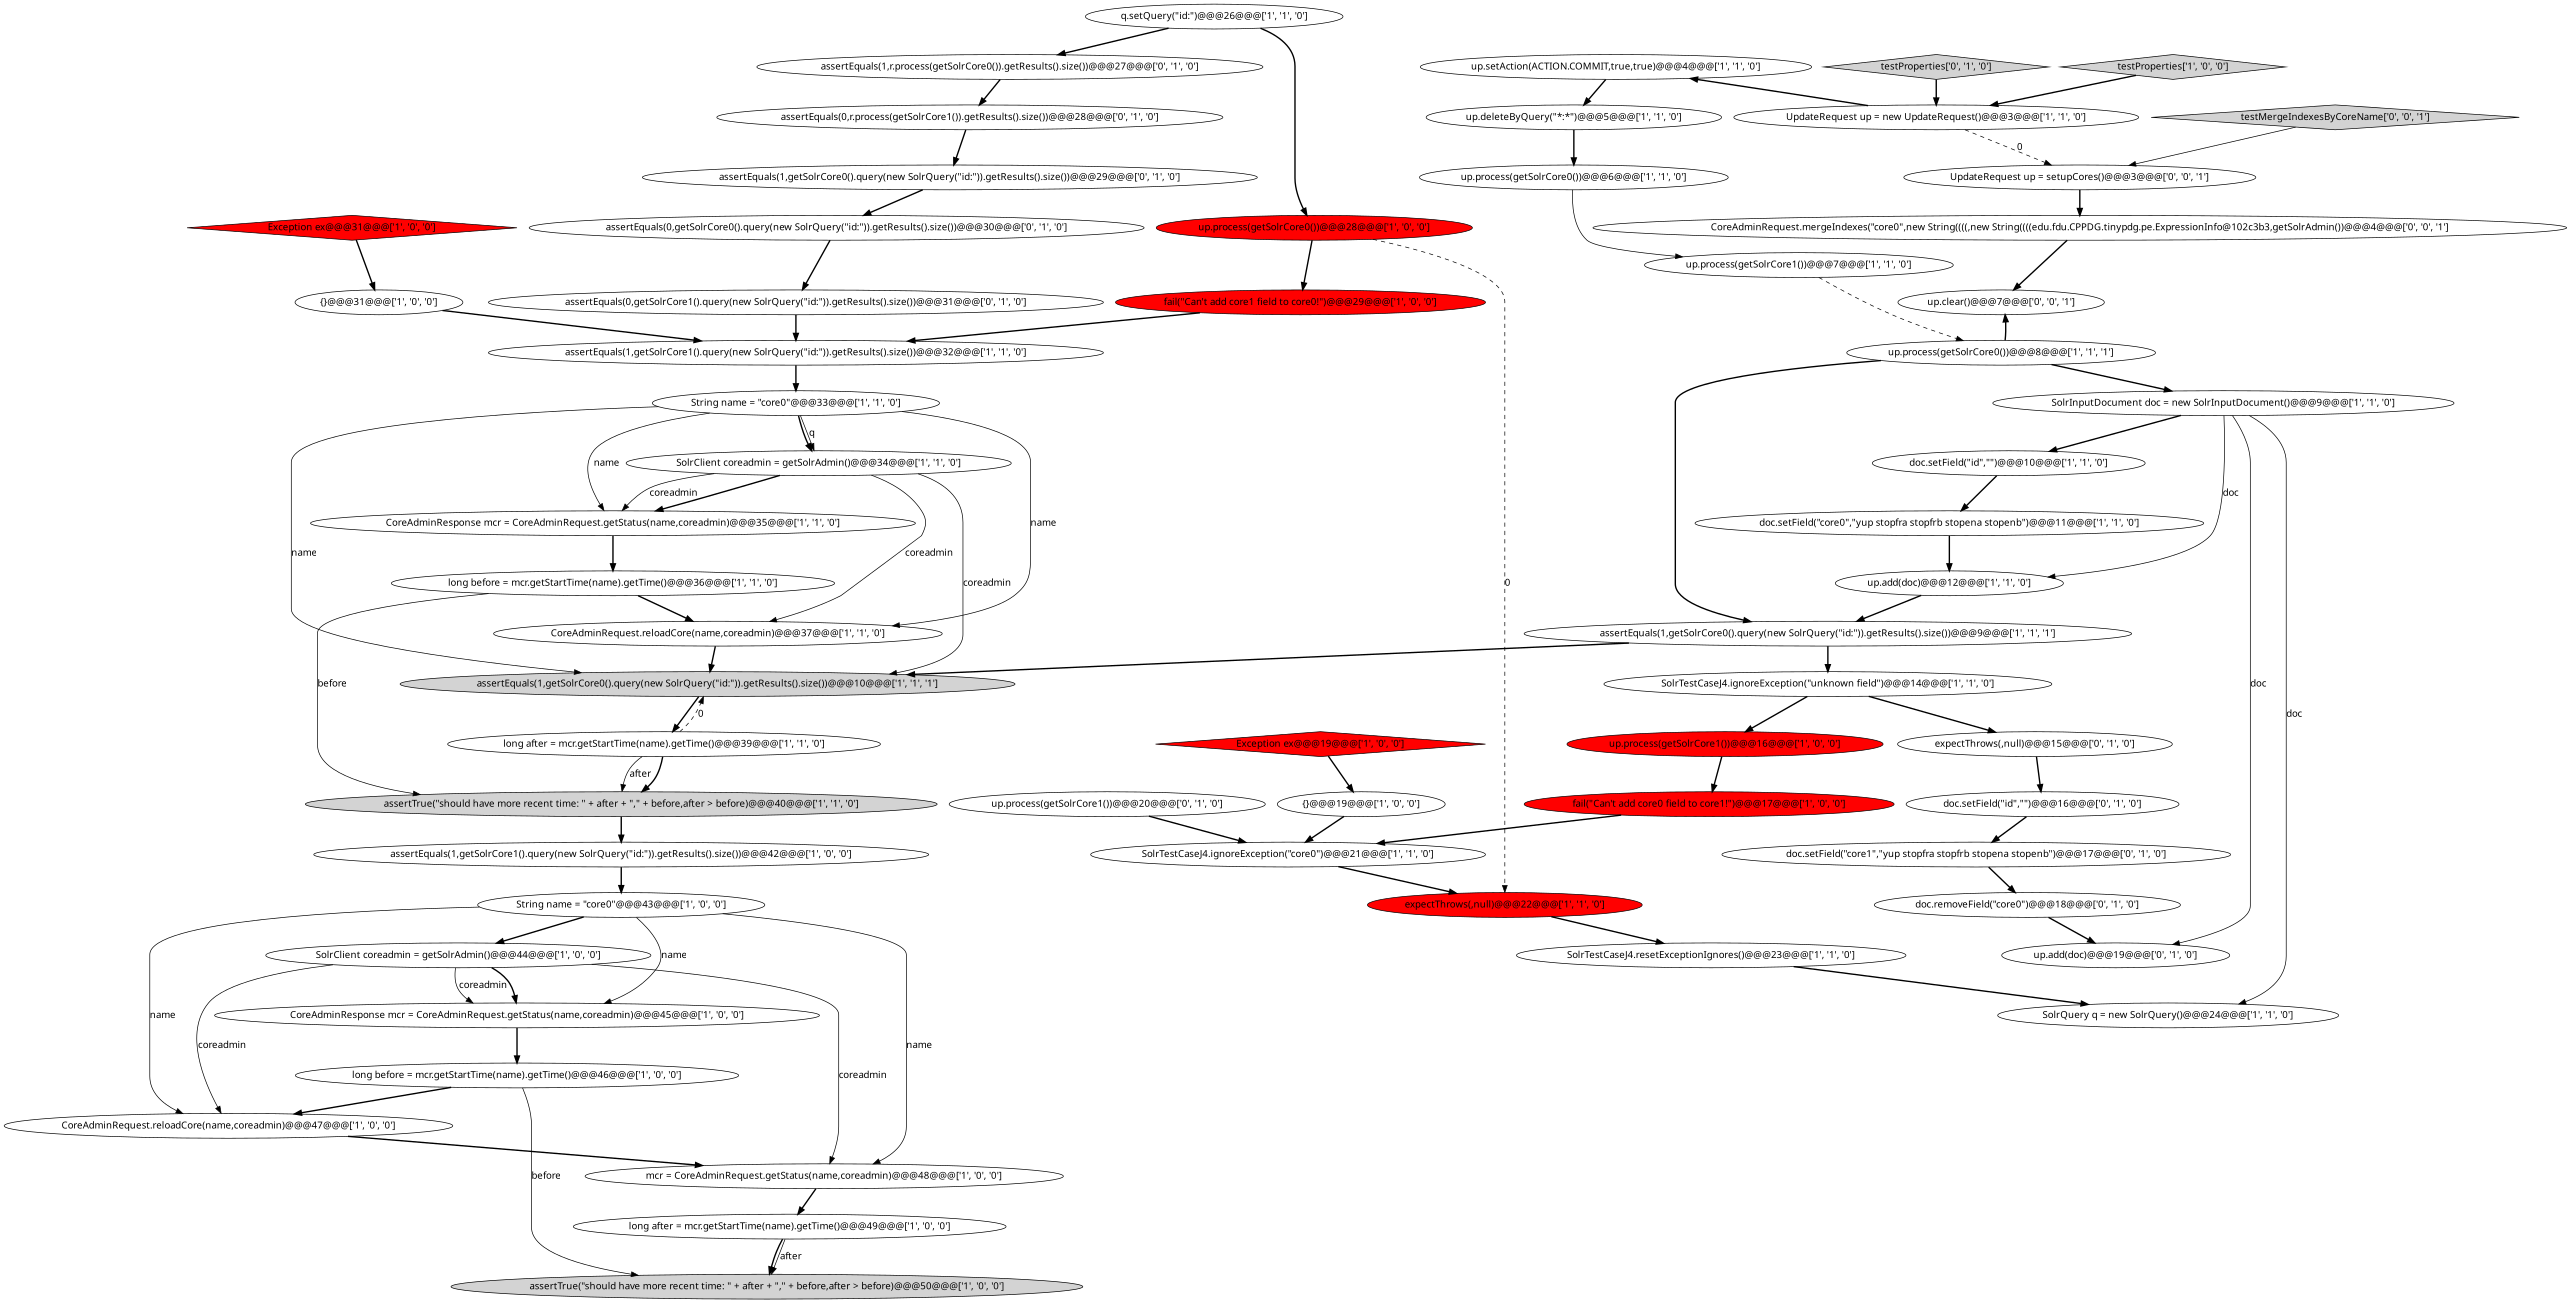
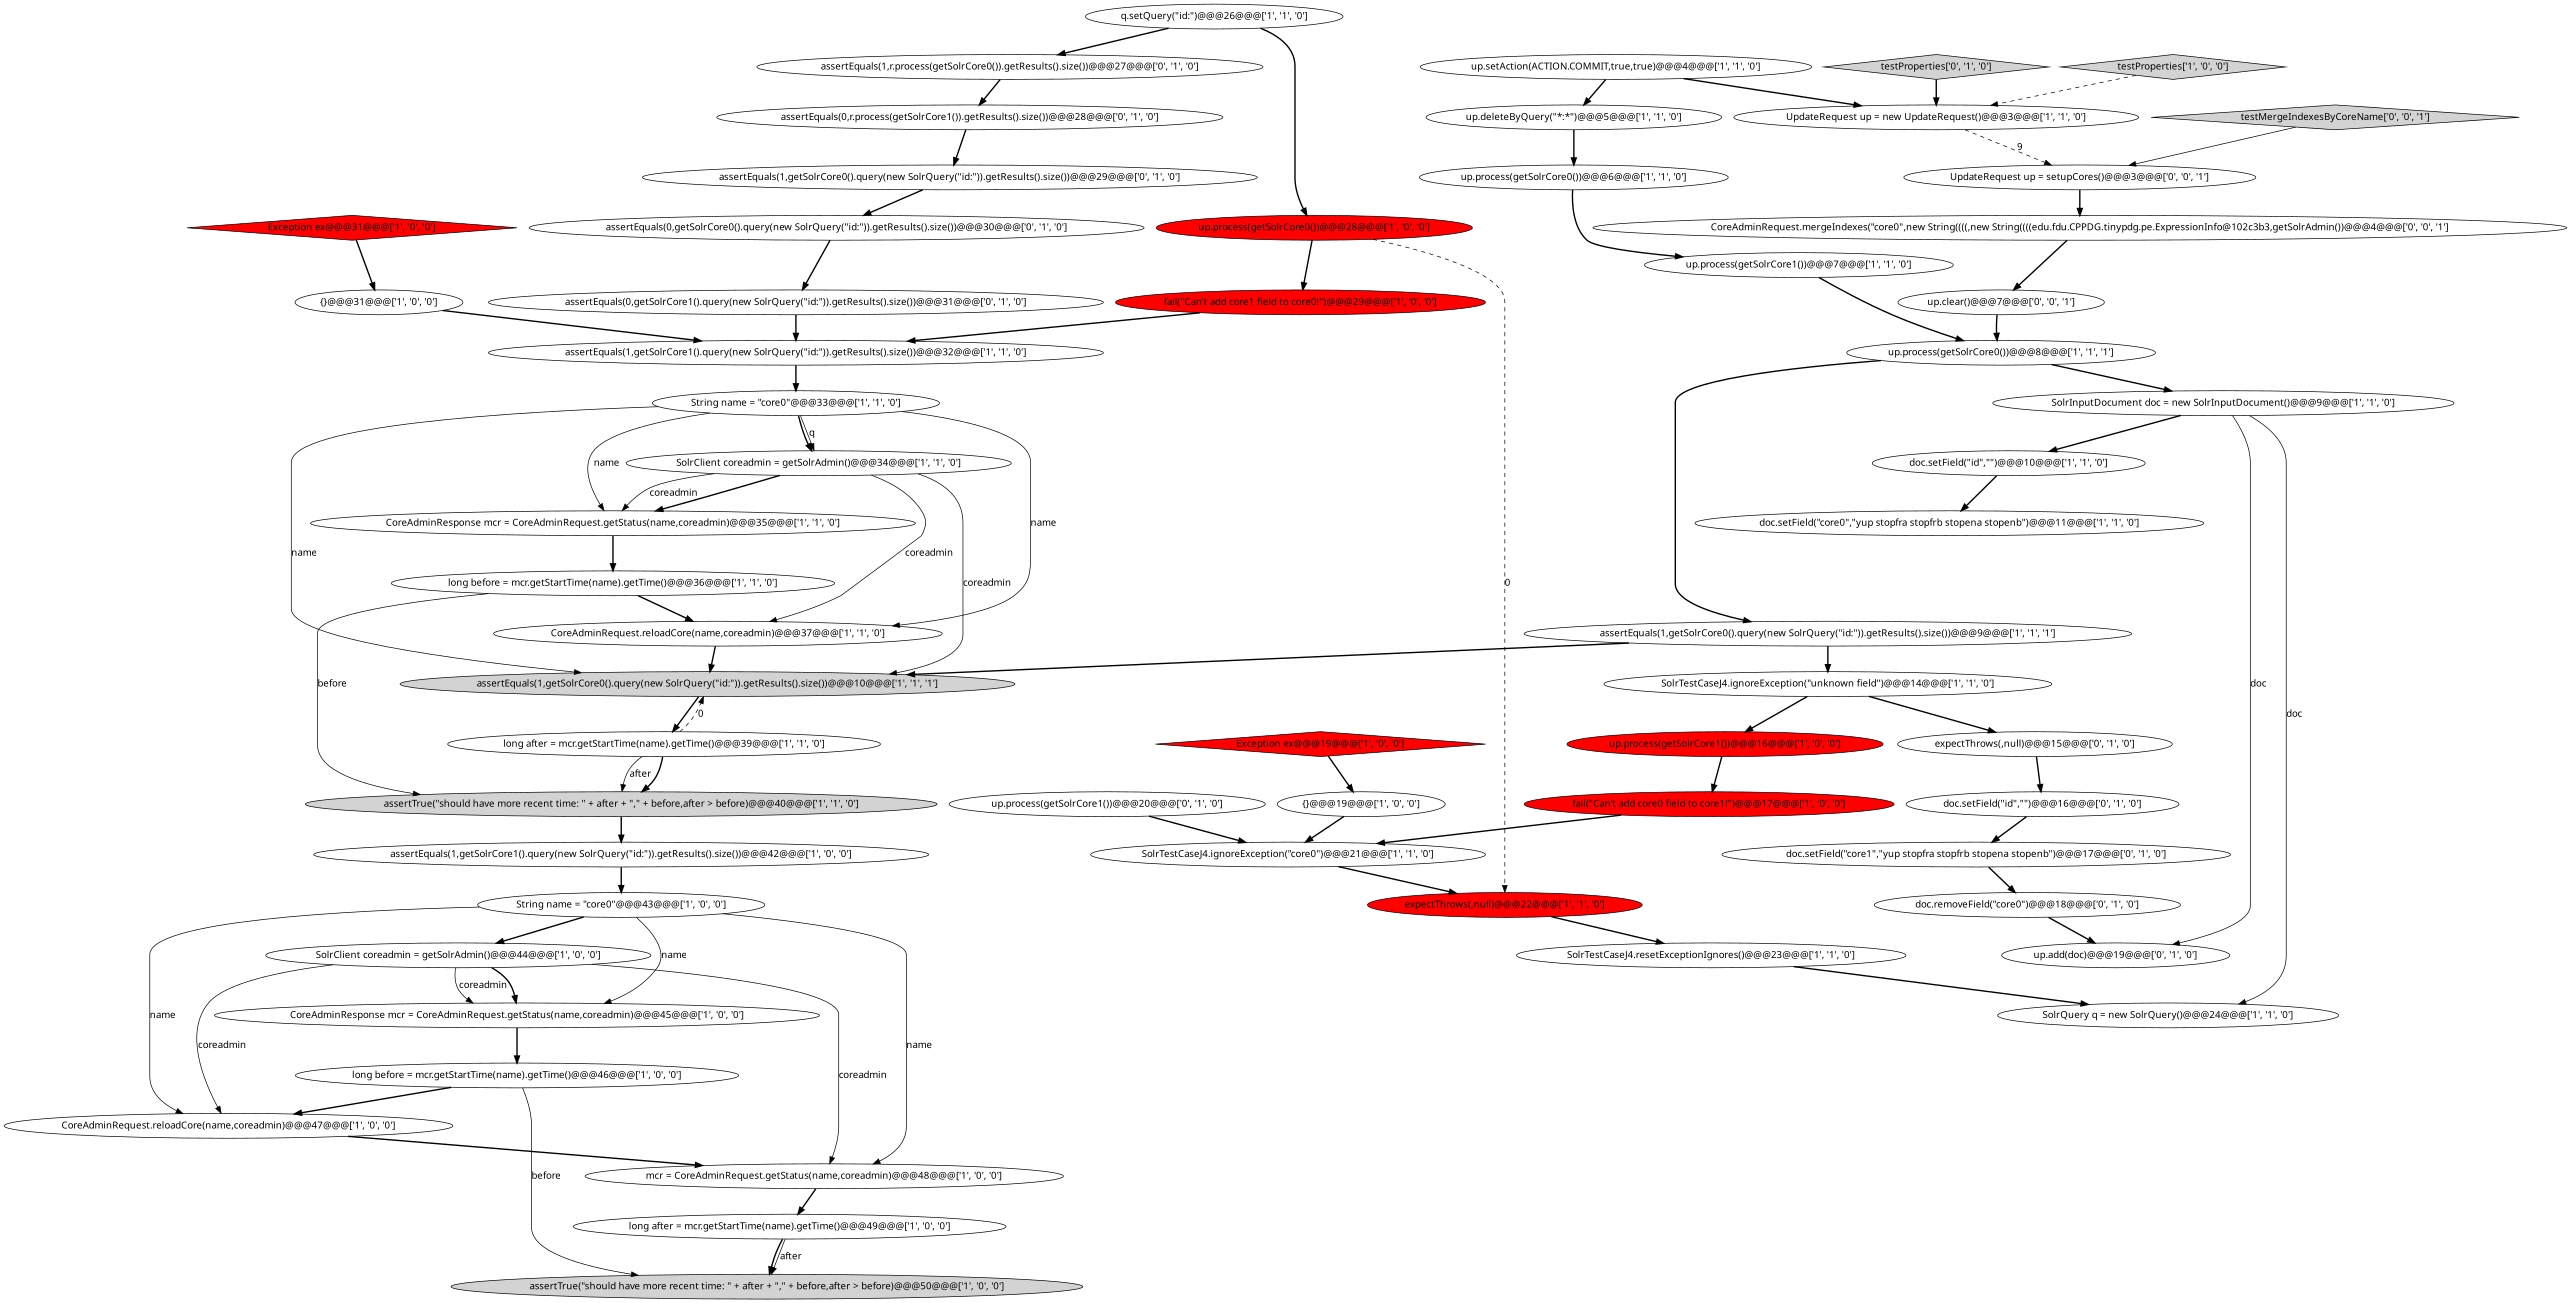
(2067, 90) -> (2067, 90)
(1783, 92) -> (1769, 92)
(2020, 147) -> (2020, 147)
(1604, 246) -> (1604, 246)
(1886, 312) -> (1886, 312)
(2006, 331) -> (1996, 324)
(1949, 583) -> none
